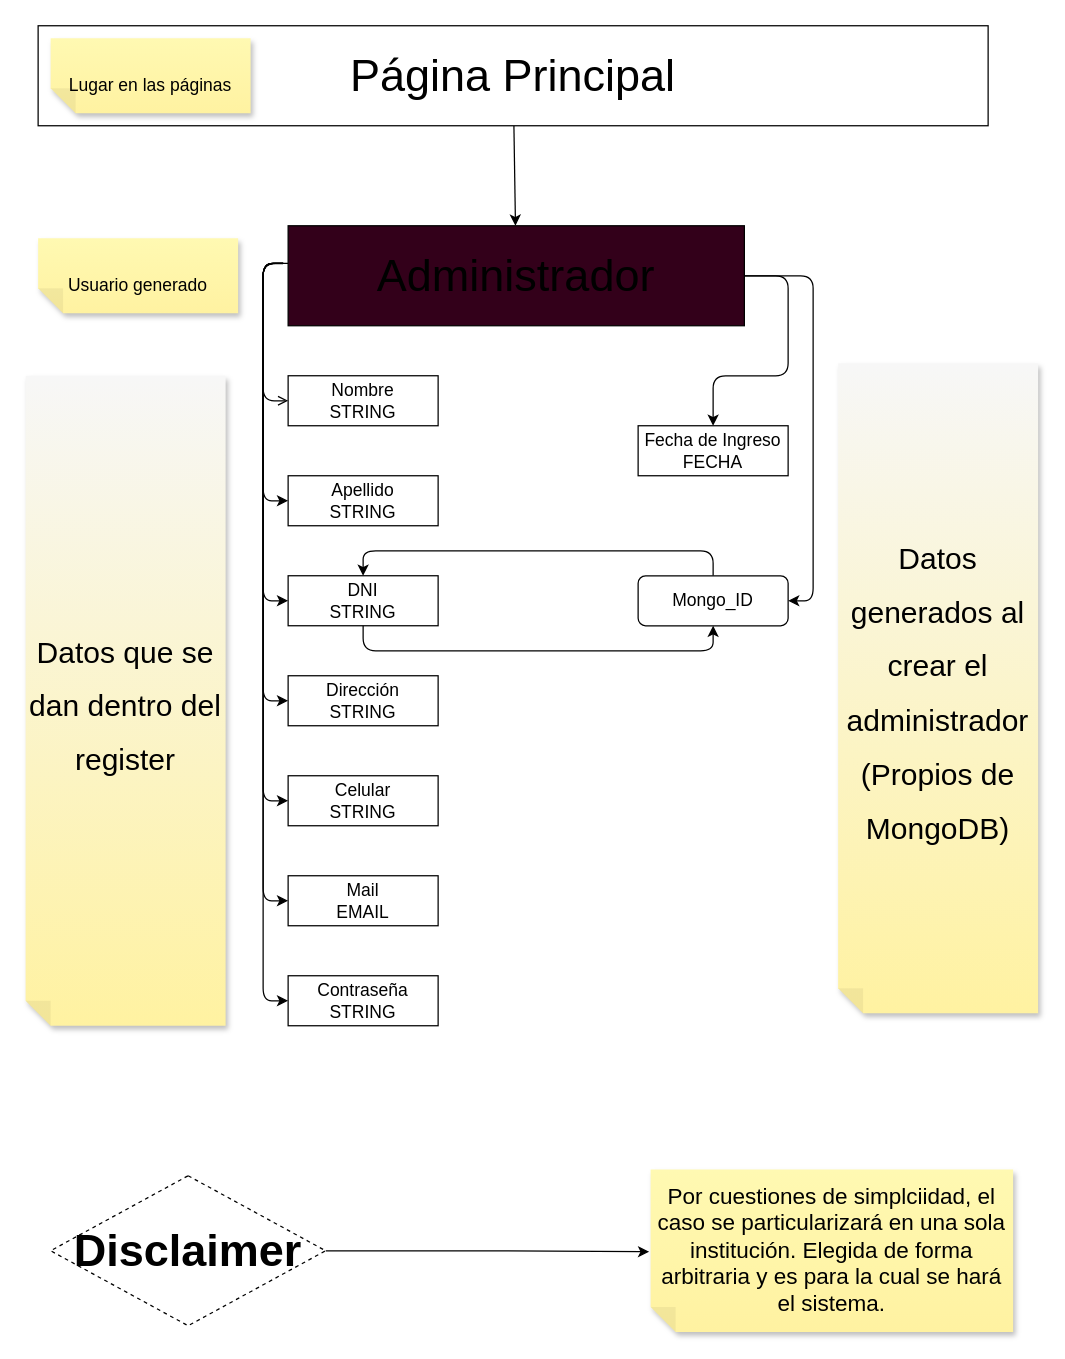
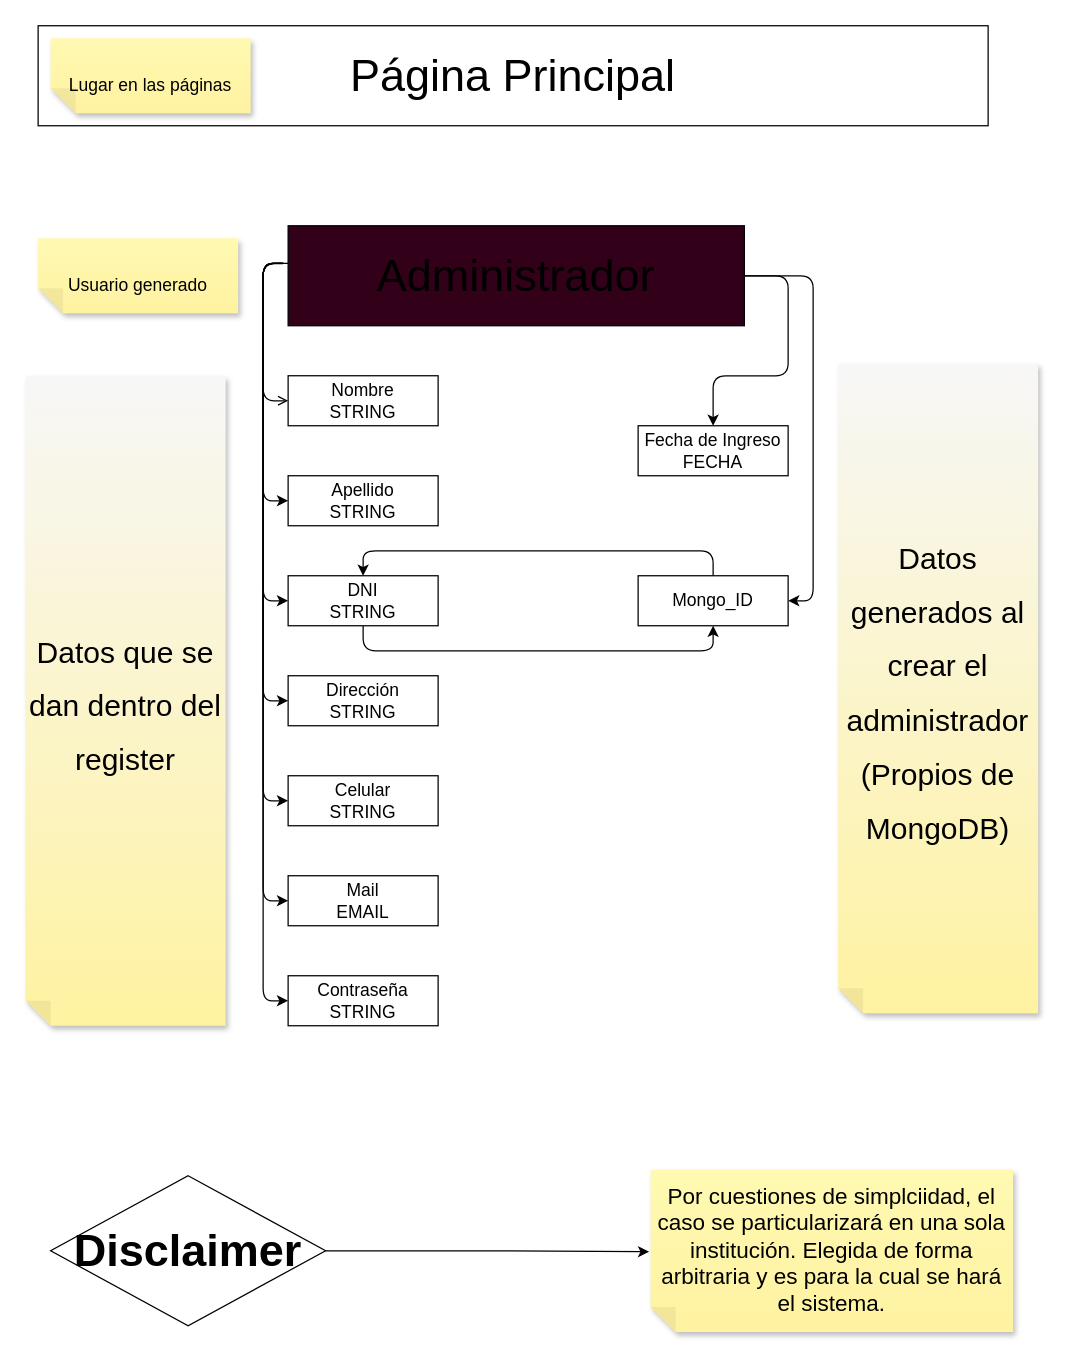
(515, 172) -> none
(713, 601) -> (713, 601)
(188, 1251) -> (188, 1251)
